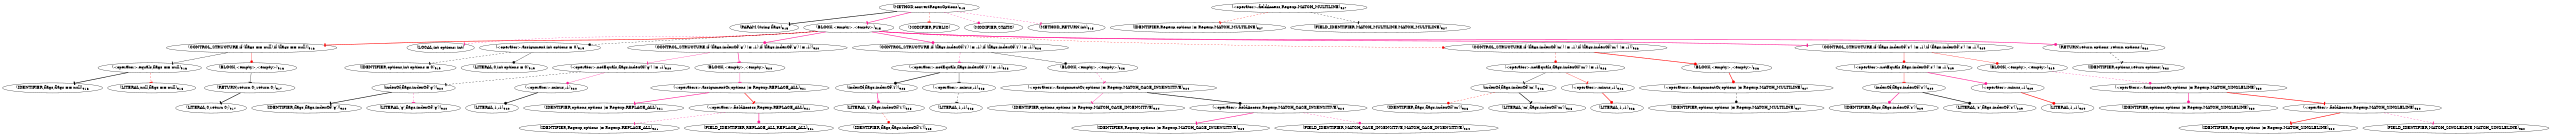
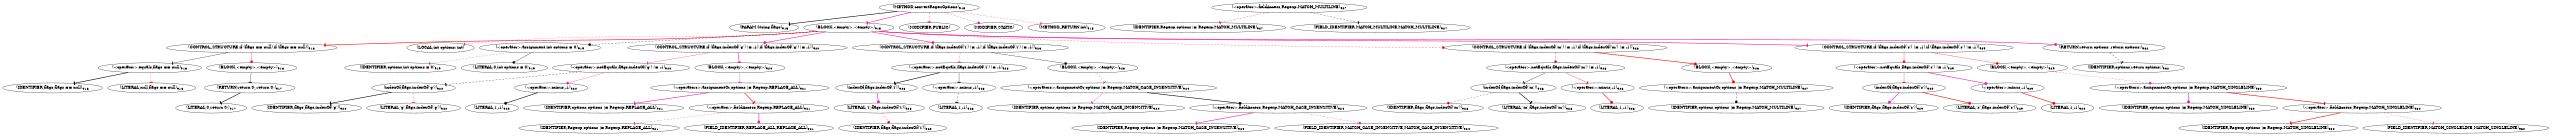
(471, 58) -> (471, 58)
(918, 78) -> (918, 78)
(1946, 98) -> (1946, 98)
